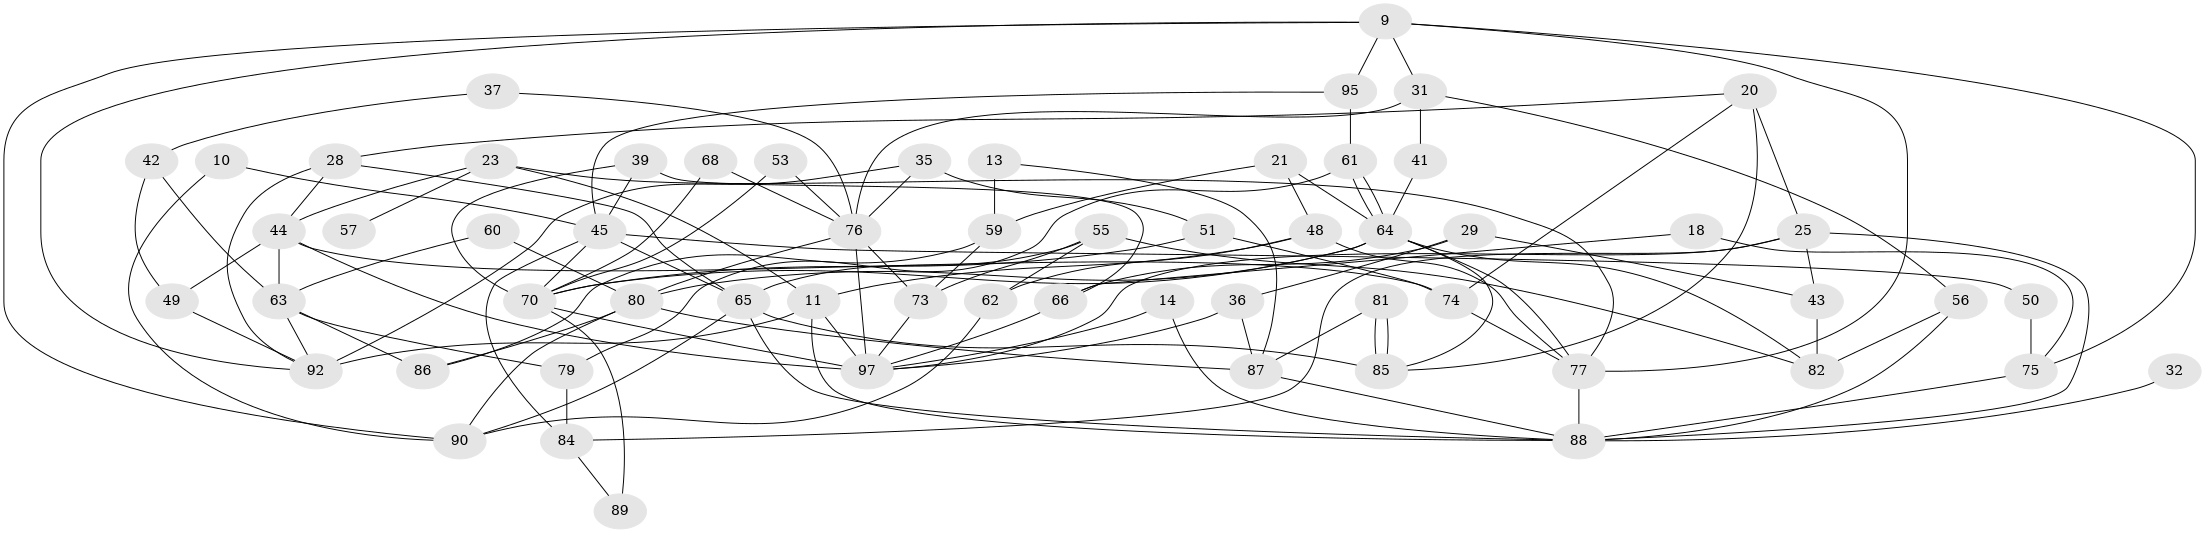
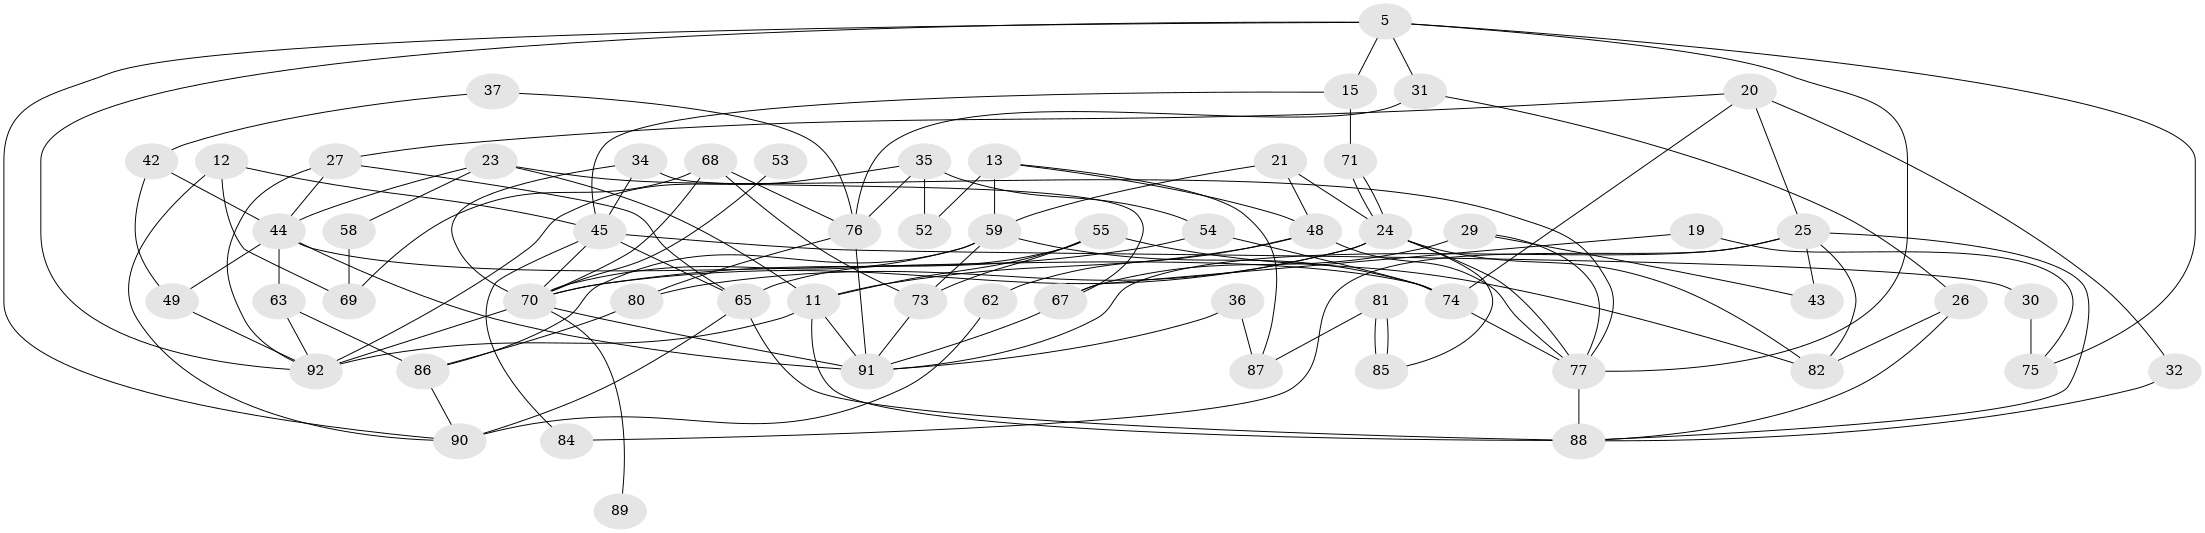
(1385, 21) -> (1385, 21)
(1350, 91) -> (1350, 91)
(222, 161) -> (222, 161)
(335, 161) -> (335, 161)
(641, 161) -> (641, 161)
(1350, 161) -> (1350, 161)
(1420, 161) -> none
none -> (1159, 187)
(818, 196) -> none
(349, 231) -> (349, 231)
(493, 231) -> none
none -> (925, 231)
(1208, 231) -> (1208, 231)
(1385, 231) -> (1385, 231)
(1697, 231) -> (1697, 231)
(210, 235) -> (215, 196)
none -> (1226, 260)
(888, 266) -> (803, 238)
(1046, 266) -> (960, 271)
none -> (763, 268)
(1322, 277) -> (1584, 273)
none -> (349, 301)
(1061, 301) -> (1061, 301)
(1168, 301) -> none
(1961, 301) -> (1961, 301)
(2031, 301) -> (2031, 301)
(1650, 314) -> (1984, 206)
(1817, 333) -> (1856, 298)
none -> (423, 336)
(1044, 347) -> none
(531, 354) -> (441, 406)
(1059, 358) -> none
(567, 371) -> none
(867, 371) -> (867, 371)
(1835, 403) -> none
(1417, 406) -> none
(594, 476) -> none
